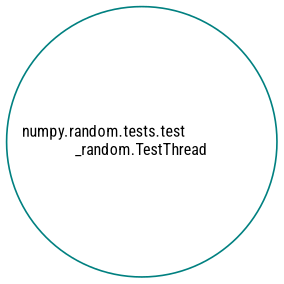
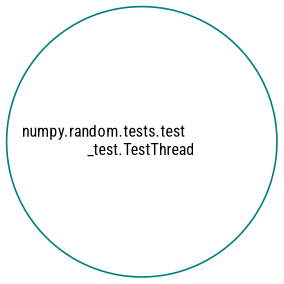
(142, 142) -> (142, 142)
